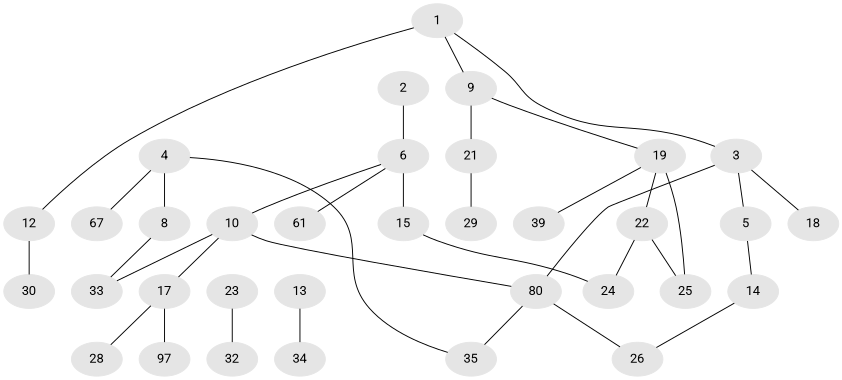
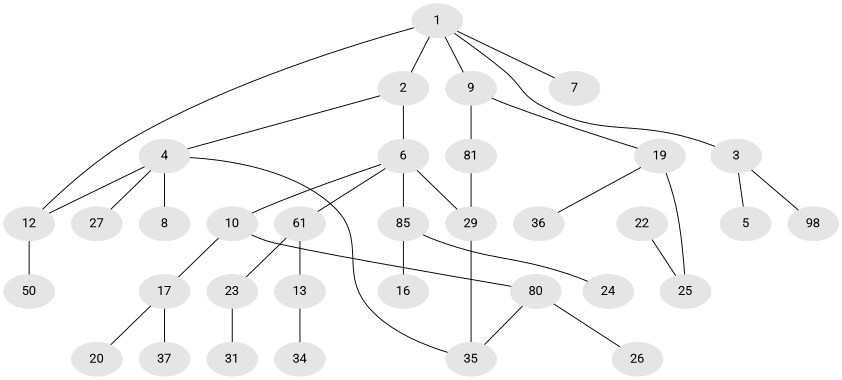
none -> (420, 55)
none -> (575, 88)
none -> (284, 122)
(471, 156) -> (471, 156)
none -> (97, 190)
none -> (437, 190)
(649, 197) -> none
(618, 203) -> none
(97, 224) -> (97, 224)
(403, 224) -> (403, 224)
(539, 224) -> (539, 224)
(813, 224) -> (813, 224)
none -> (266, 258)
none -> (300, 258)
(625, 258) -> none
(29, 291) -> (29, 291)
(97, 291) -> none
none -> (403, 291)
none -> (471, 291)
(753, 291) -> none
(97, 359) -> (97, 359)
(165, 359) -> (165, 359)
(232, 359) -> (232, 359)
